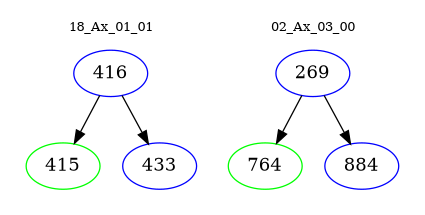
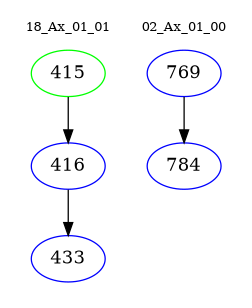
(314, 28) -> (184, 28)
(313, 73) -> (184, 73)
(90, 114) -> (68, 113)
(265, 166) -> none
(362, 166) -> (184, 166)
